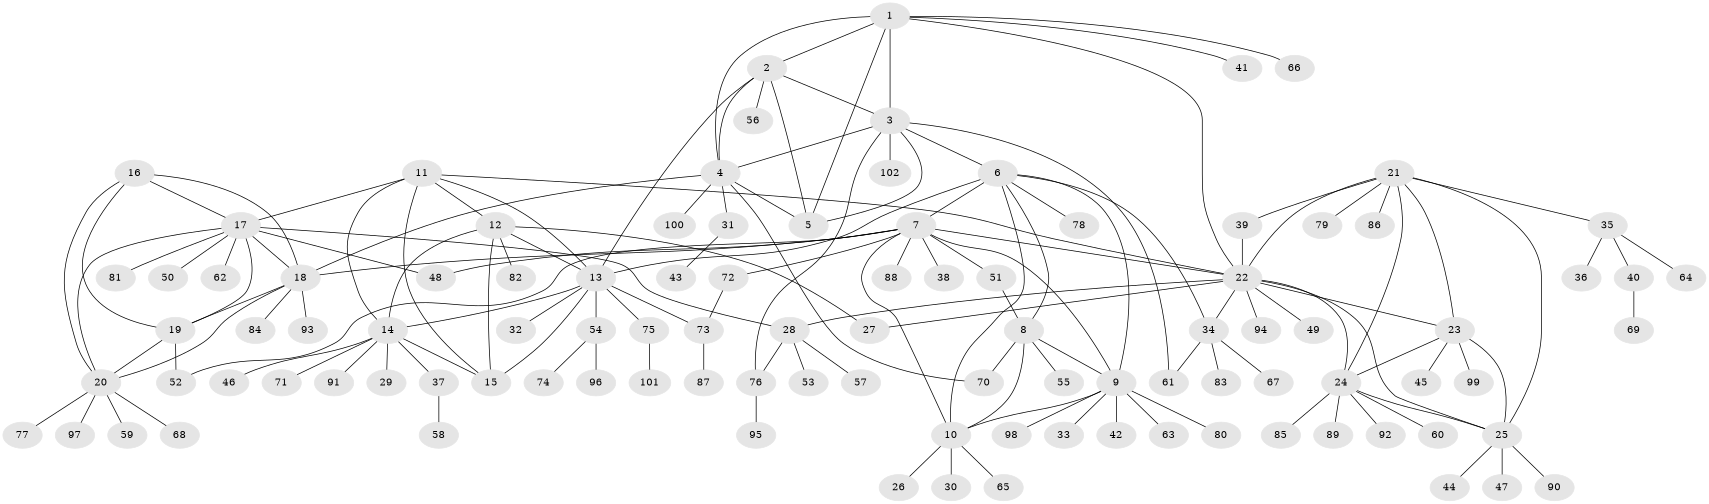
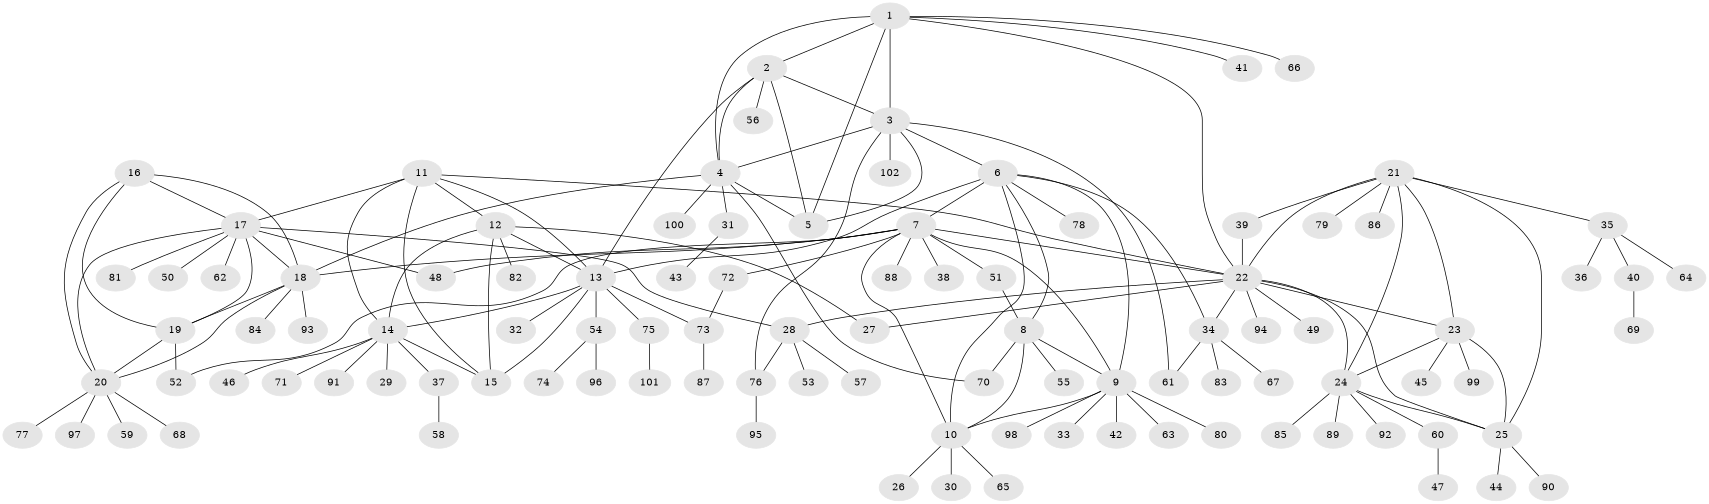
(1502, 461) -> (1438, 461)
